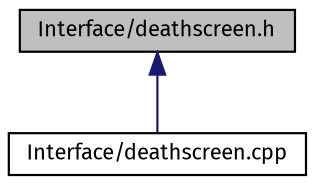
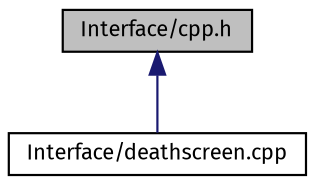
(157, 31) -> (157, 31)
